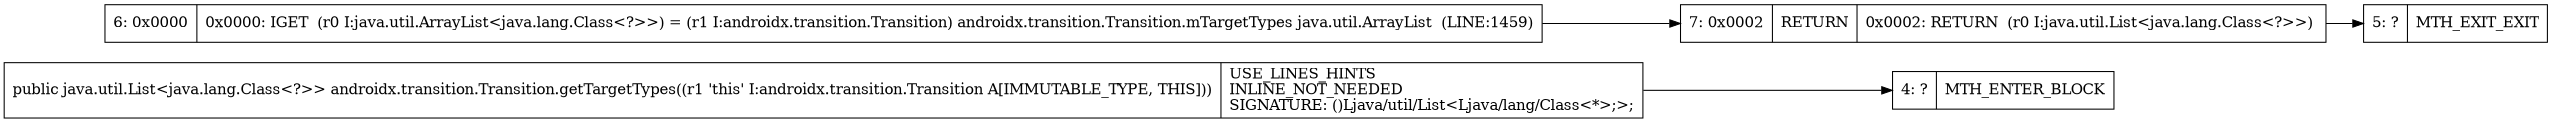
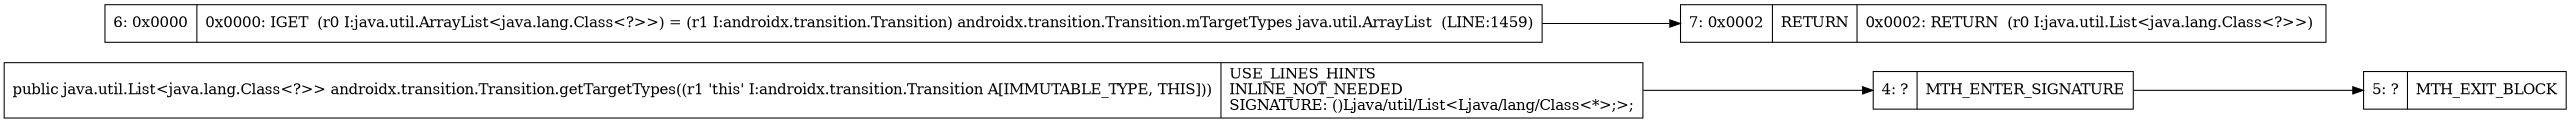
(2477, 23) -> (2487, 90)
(2339, 24) -> (2243, 90)
(2025, 90) -> (2025, 90)
